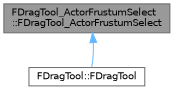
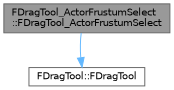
(93, 55) -> (80, 45)
